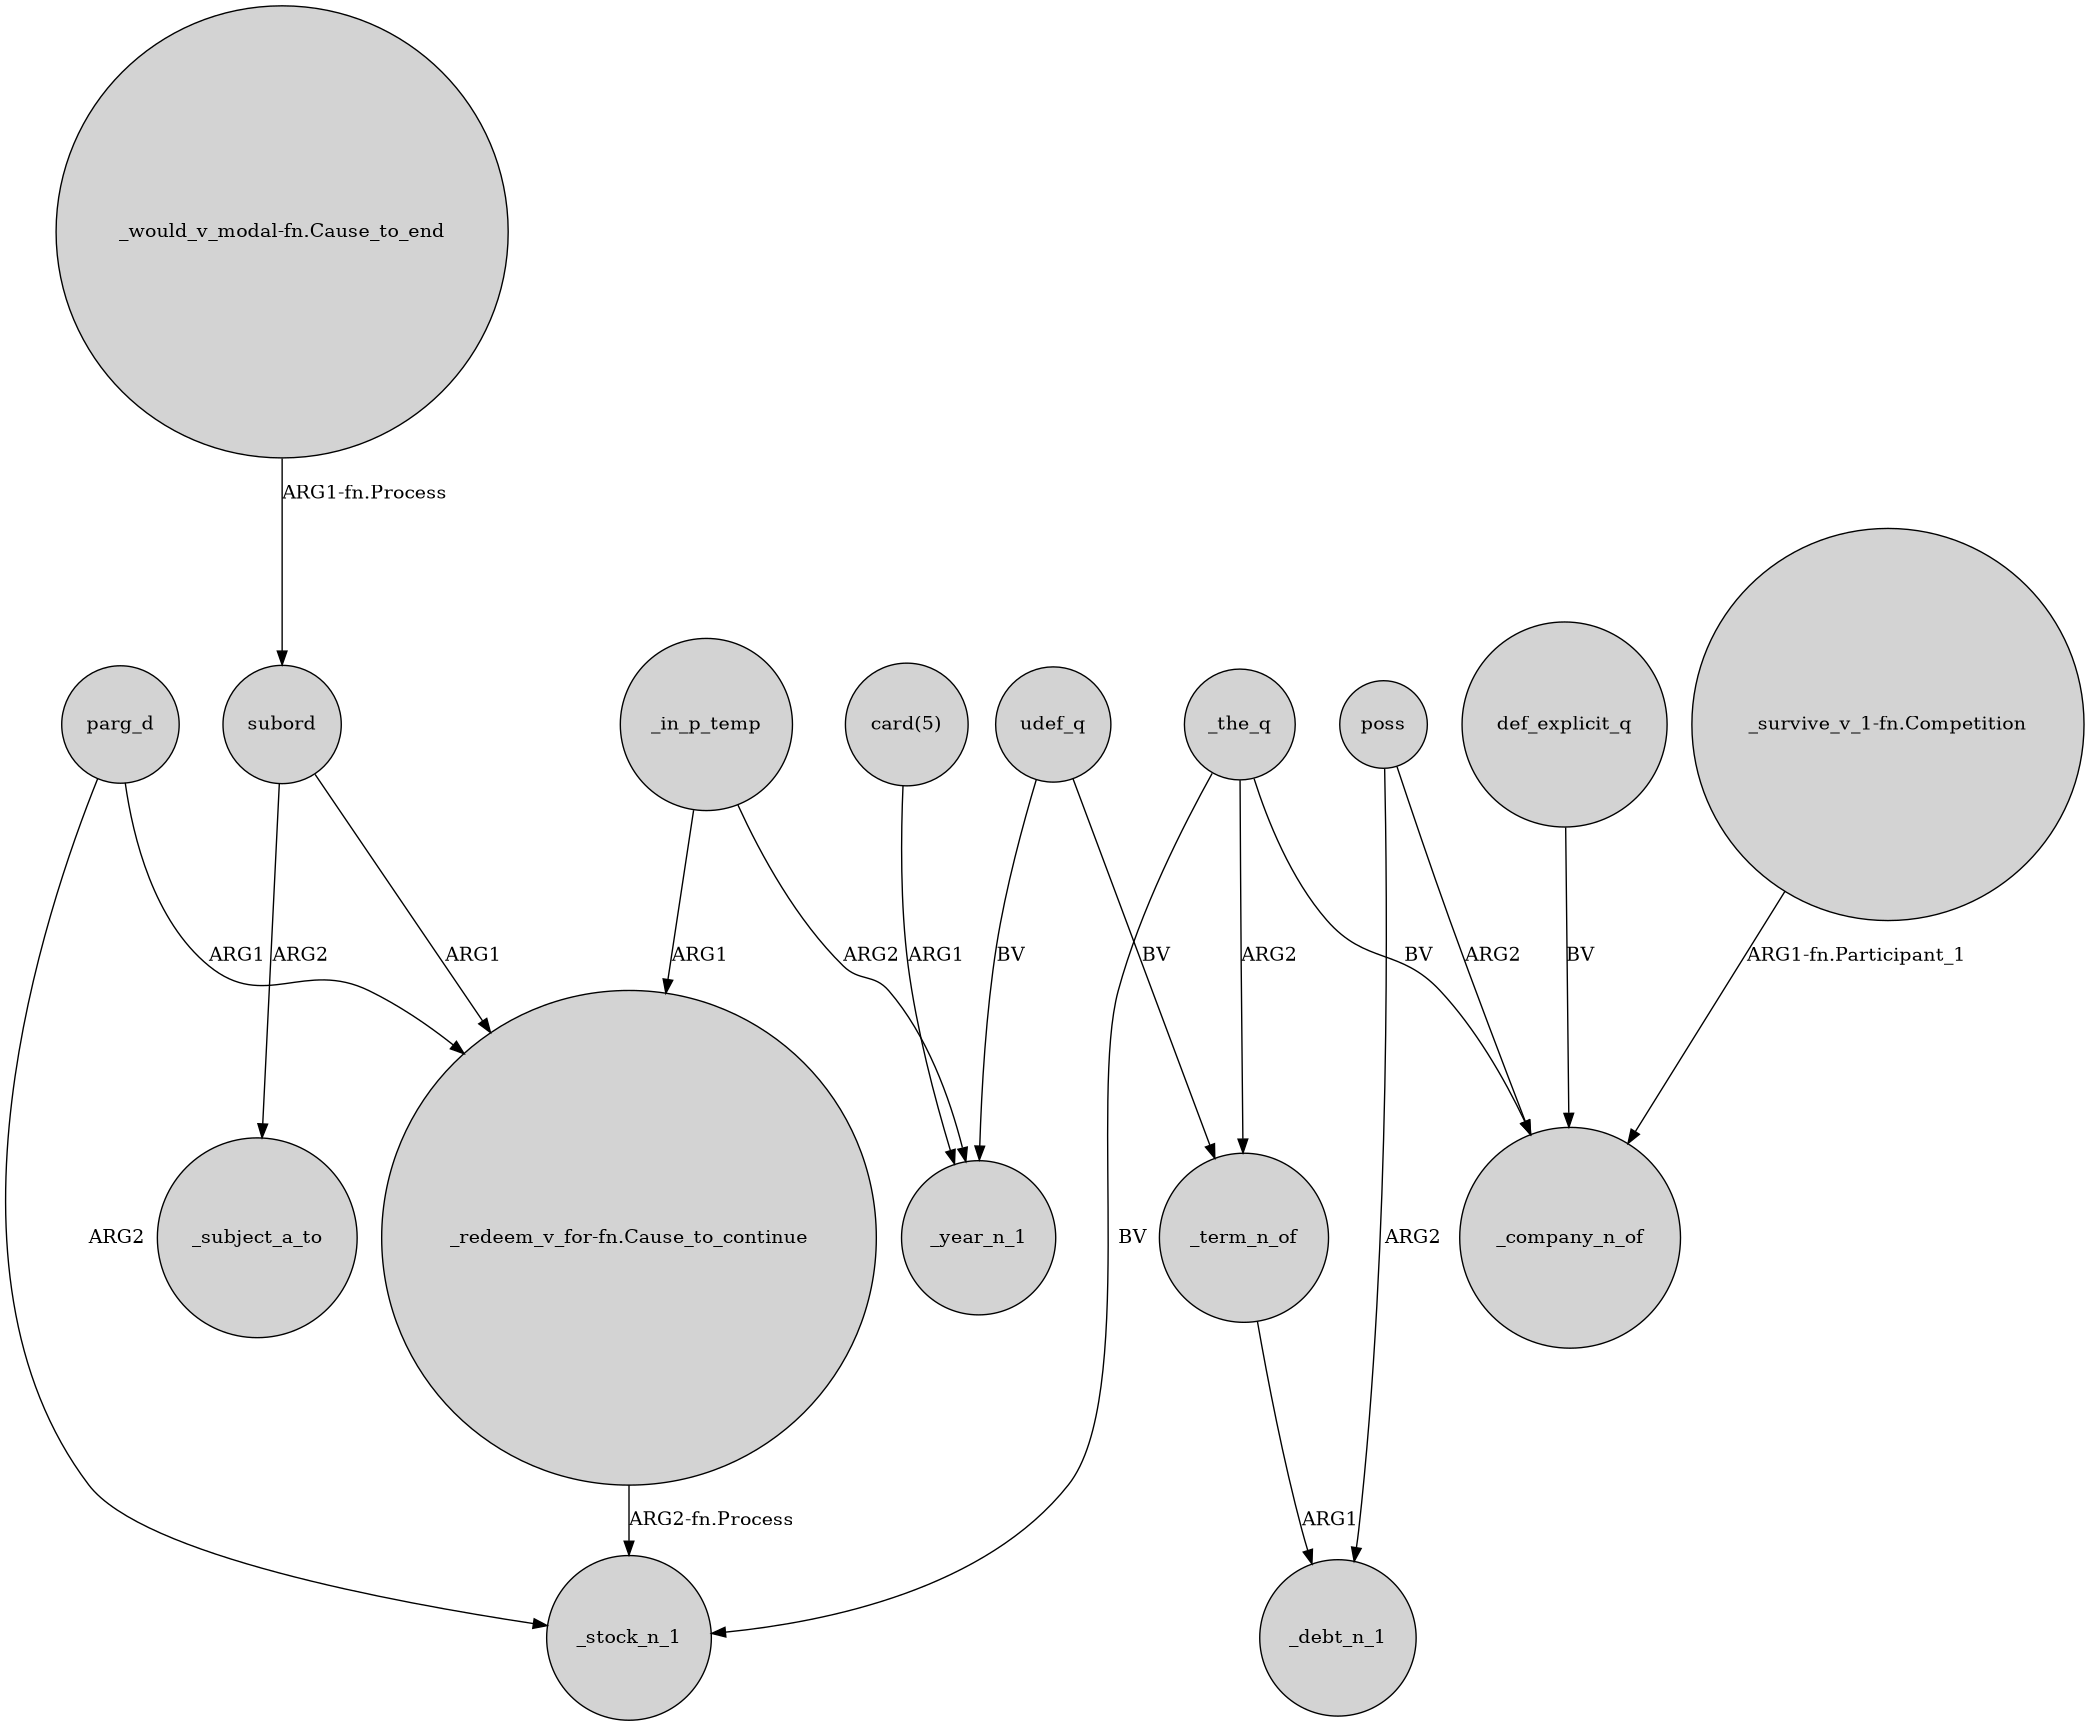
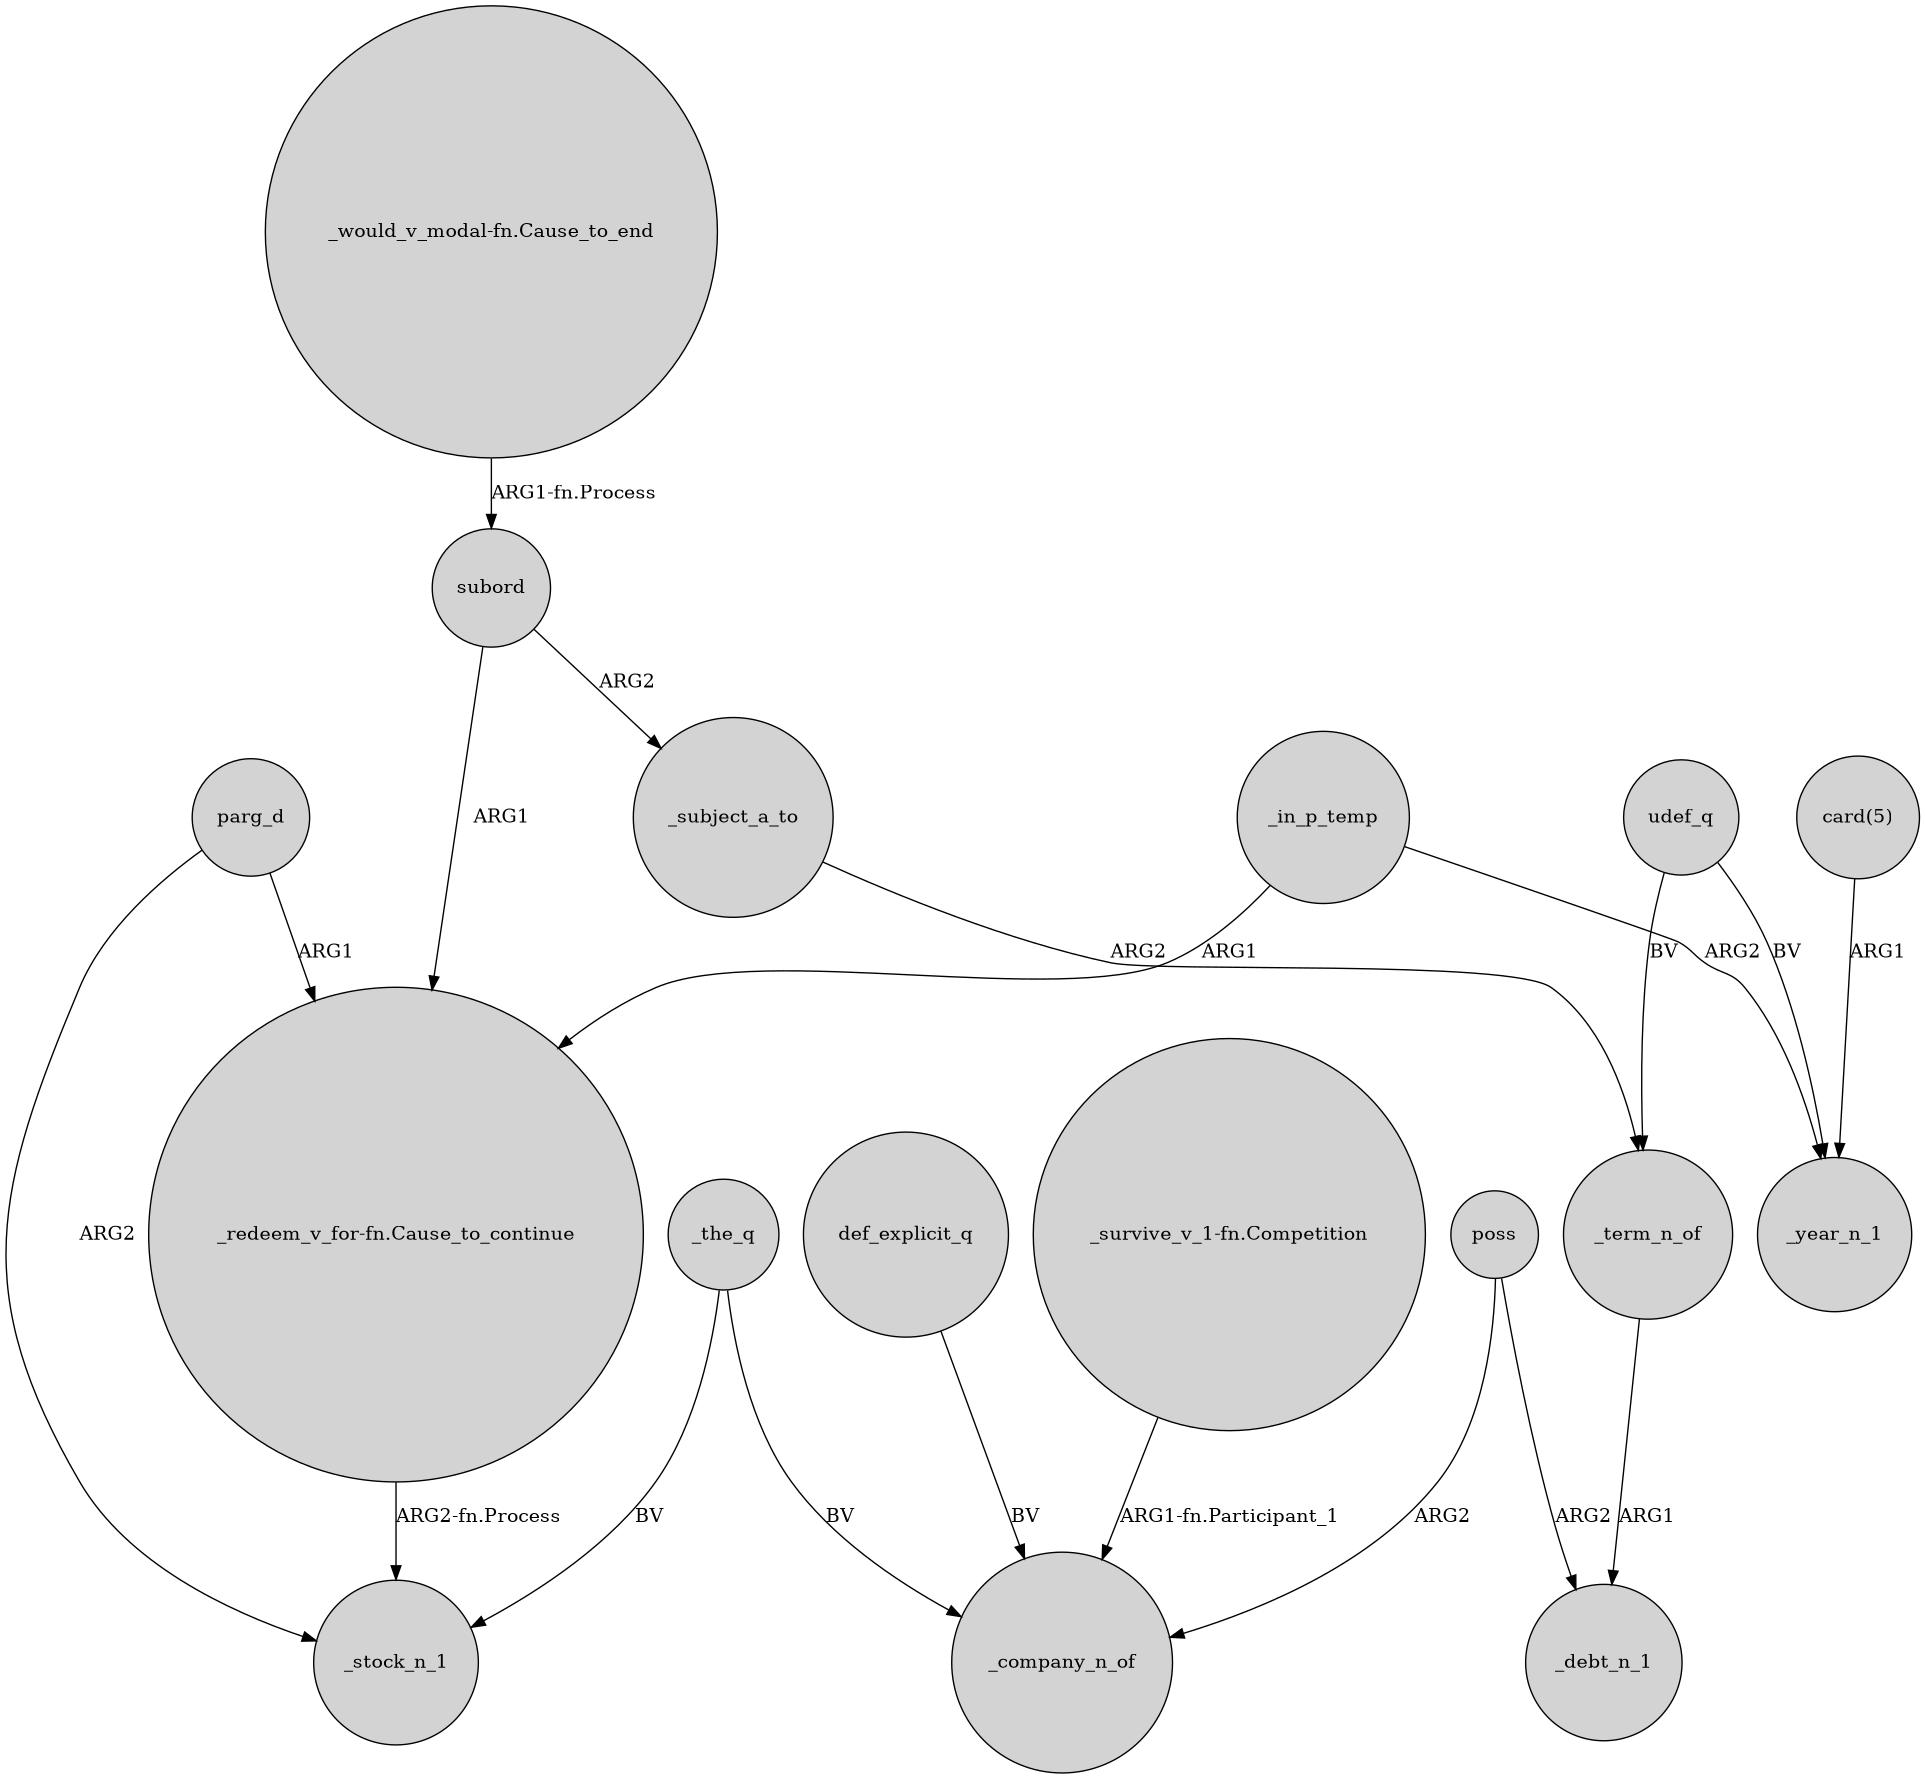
(1241, 959) -> (1266, 968)
